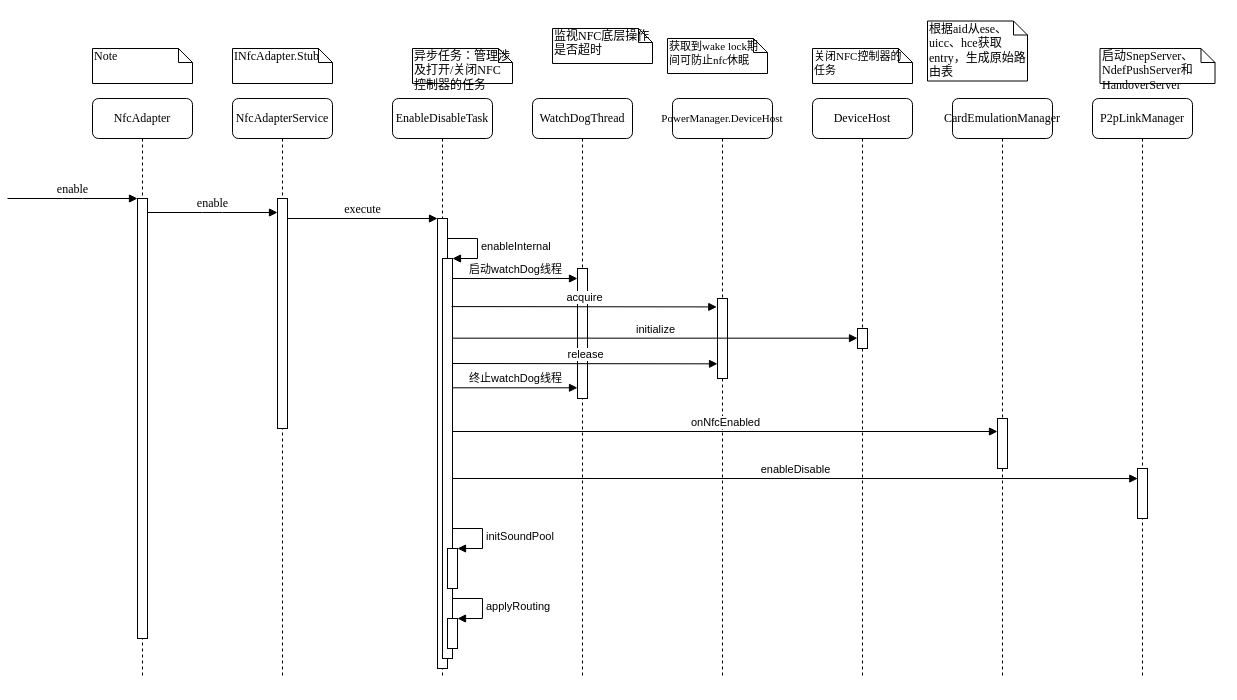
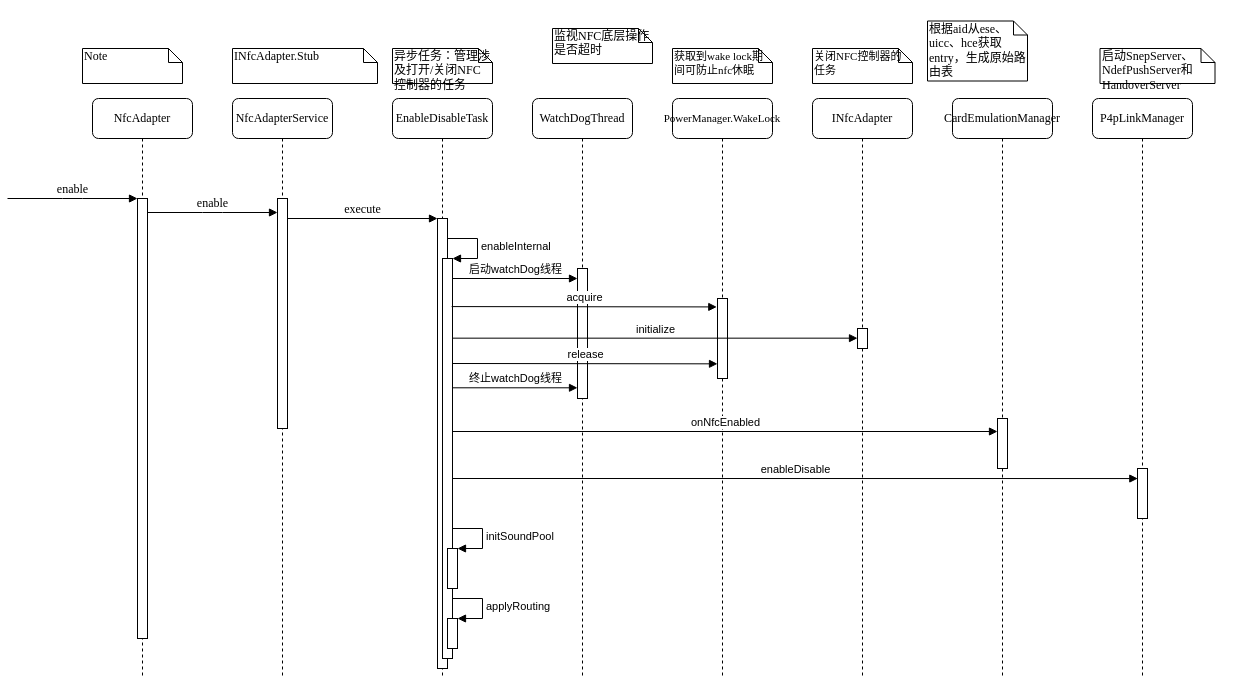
(718, 56) -> (723, 66)
(143, 66) -> (133, 66)
(283, 66) -> (305, 66)
(463, 66) -> (443, 66)
(723, 119) -> (723, 119)
(863, 119) -> (863, 119)
(1143, 119) -> (1143, 119)
